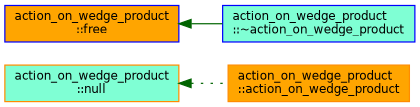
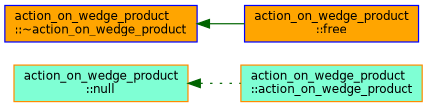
(207, 24) -> (227, 24)
(319, 24) -> (101, 24)
(319, 83) -> (332, 83)
